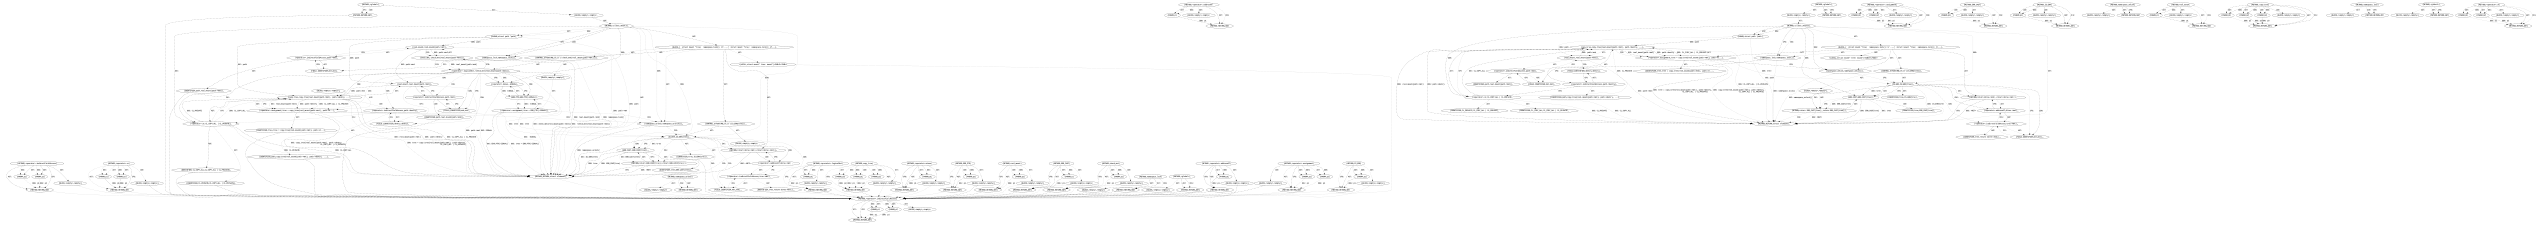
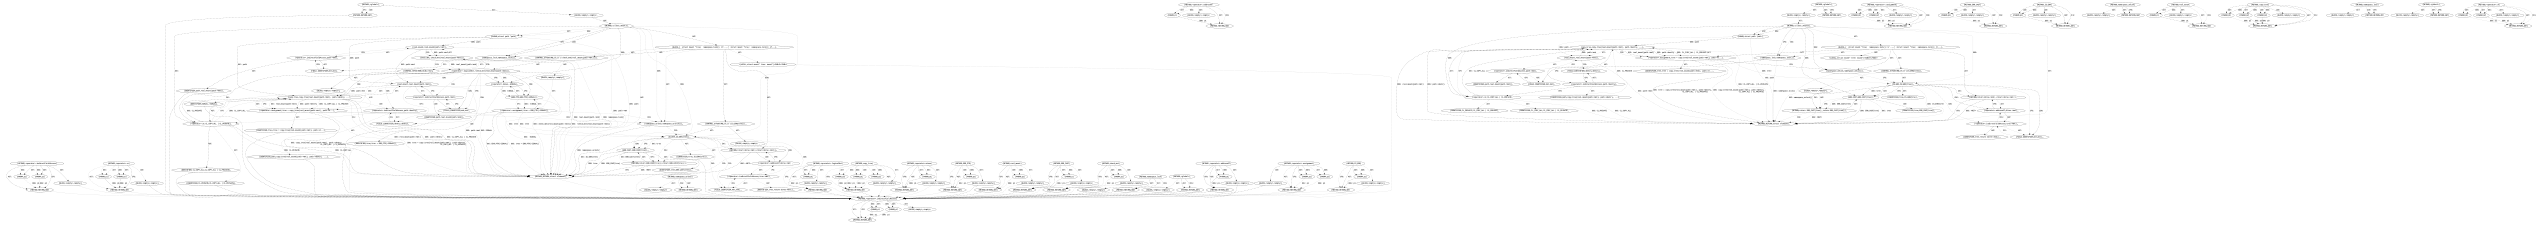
none -> (418, 71)
none -> (204, 104)
none -> (376, 144)
